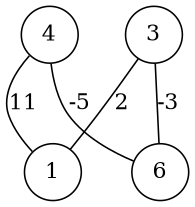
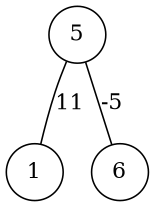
(50, 35) -> (77, 35)
(154, 35) -> none
